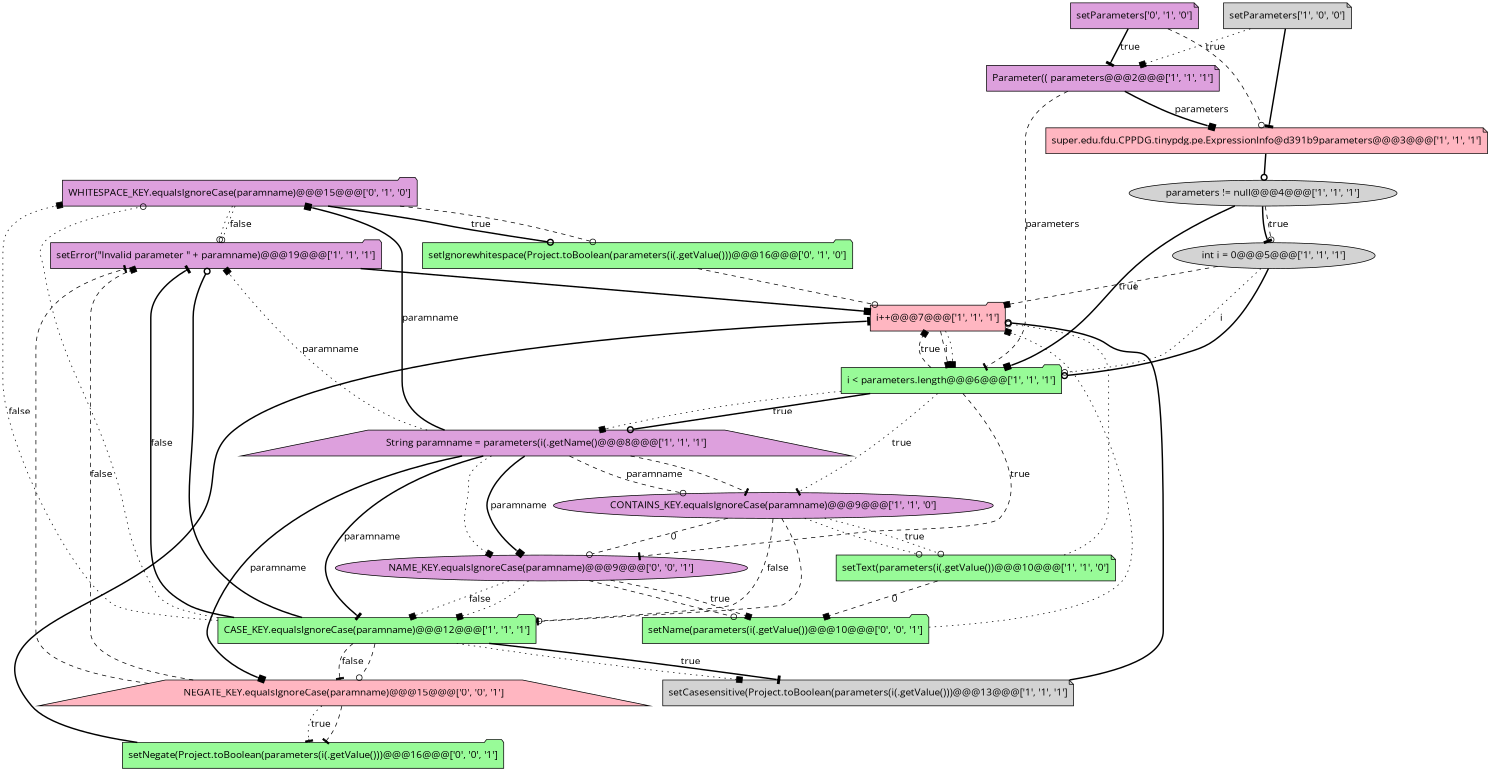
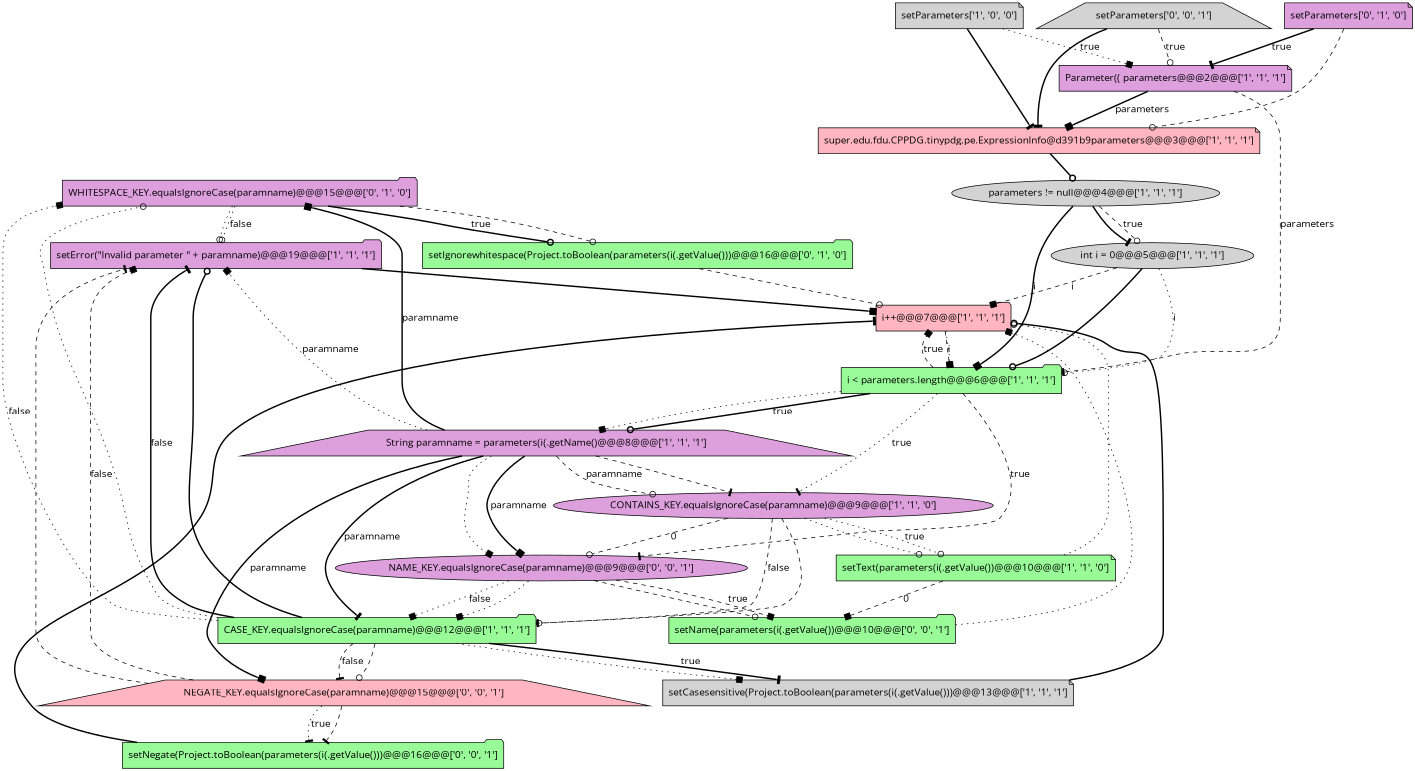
none -> (1154, 16)
(1129, 287) -> (1035, 287)
